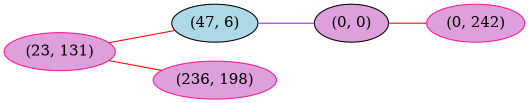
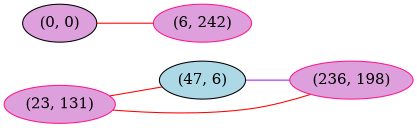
(286, 23) -> (268, 80)
(476, 23) -> (202, 23)
